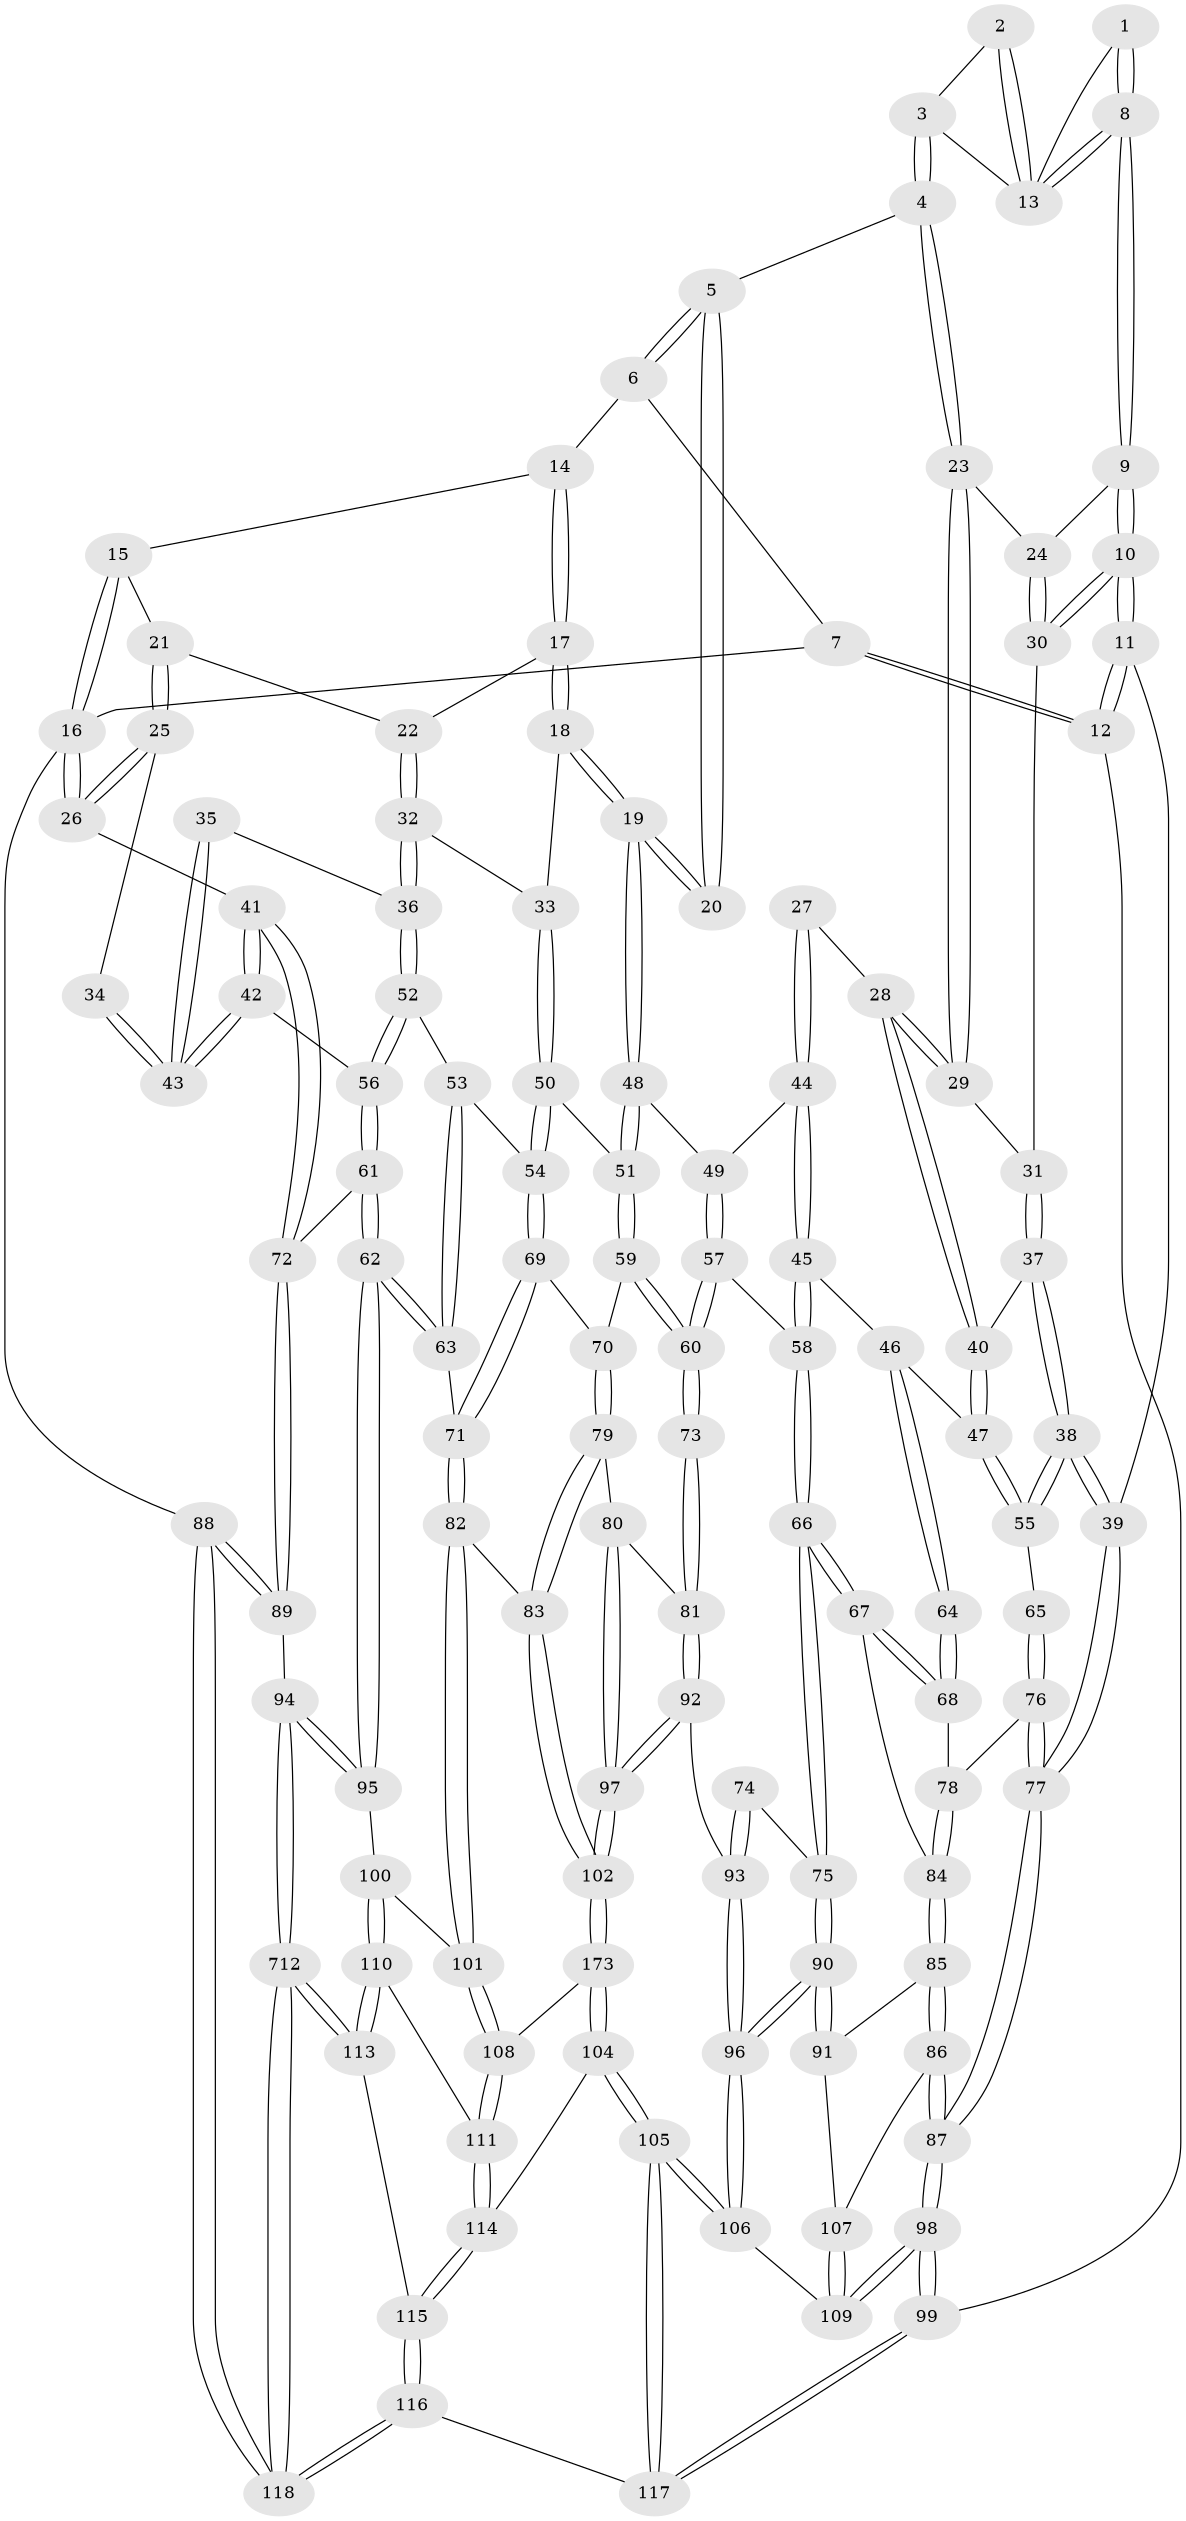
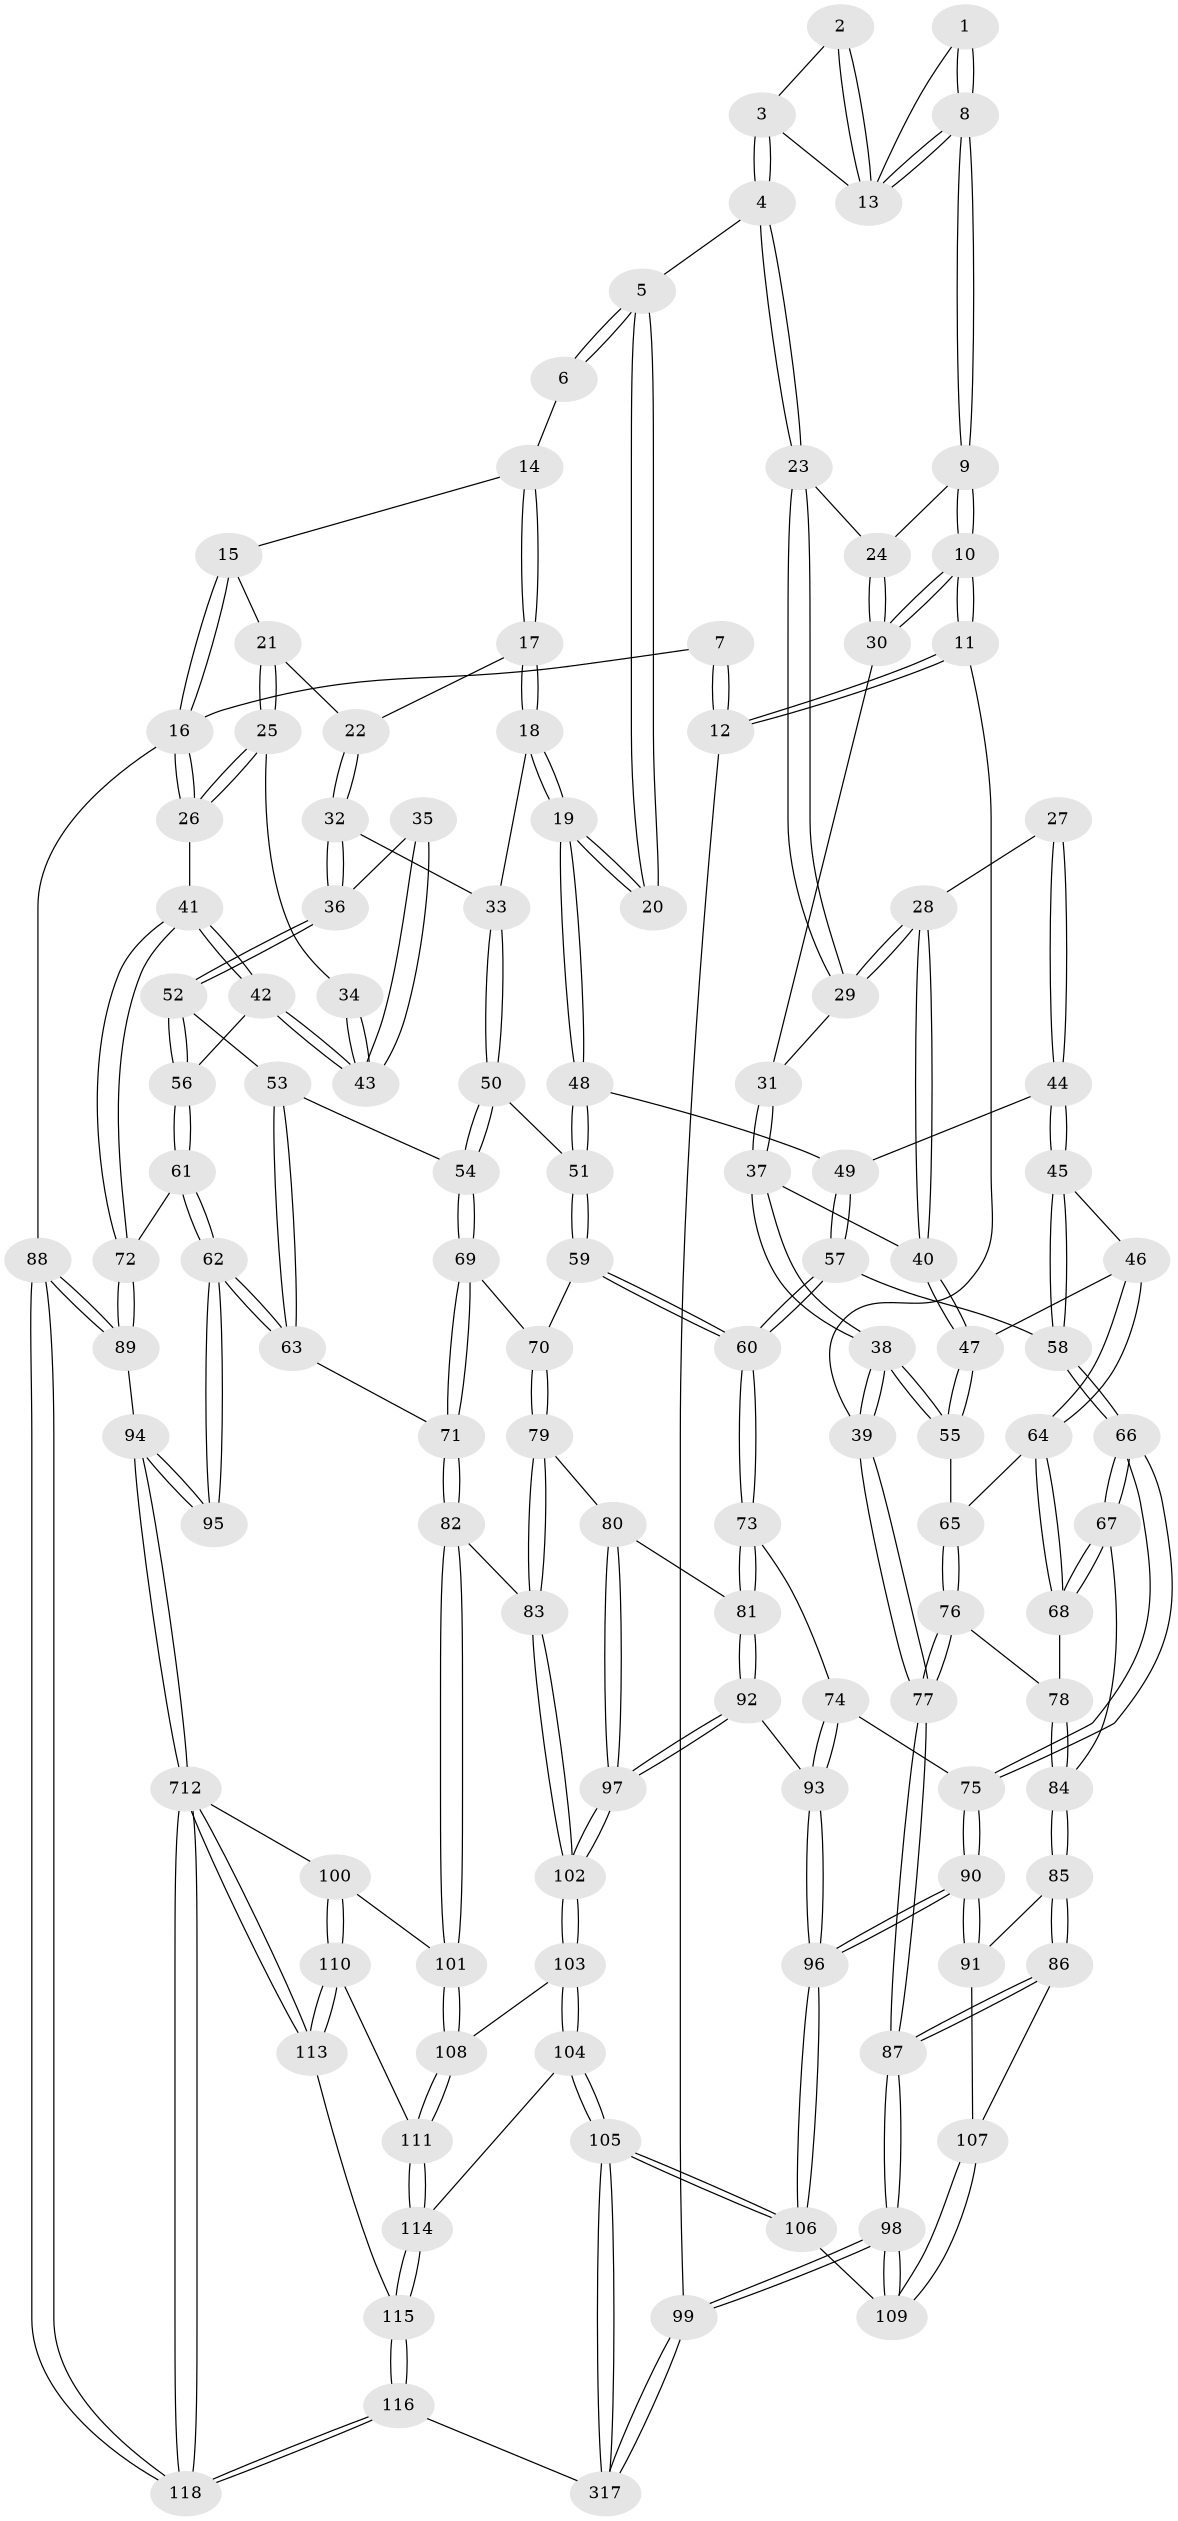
(735, 512) -> none
none -> (995, 1480)
none -> (801, 1609)
(372, 1833) -> (261, 1833)
(598, 1965) -> (570, 1965)
(655, 2494) -> (606, 2494)
